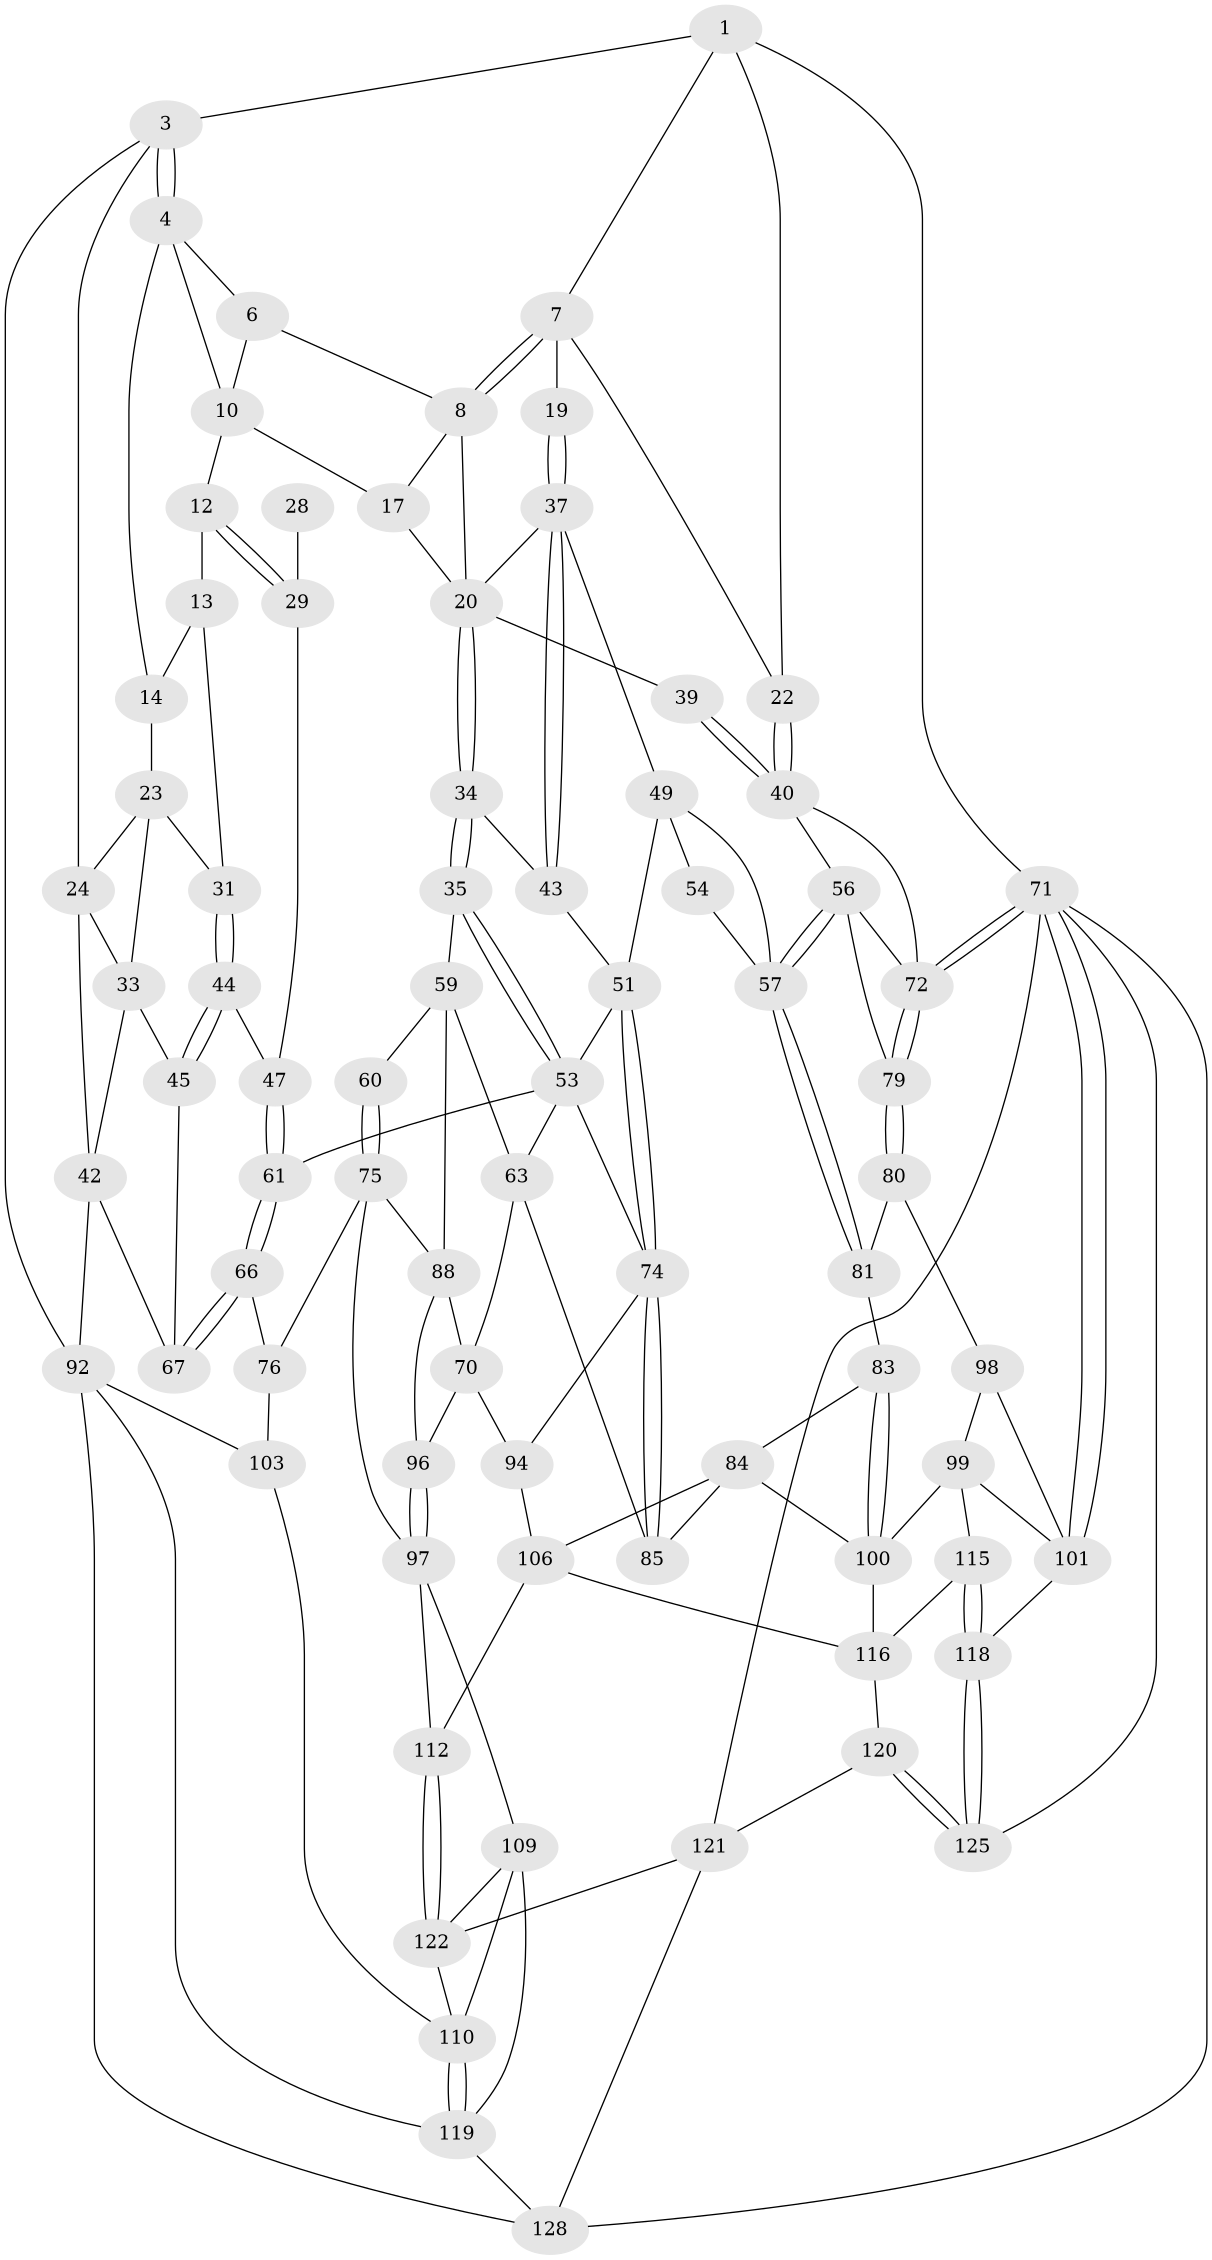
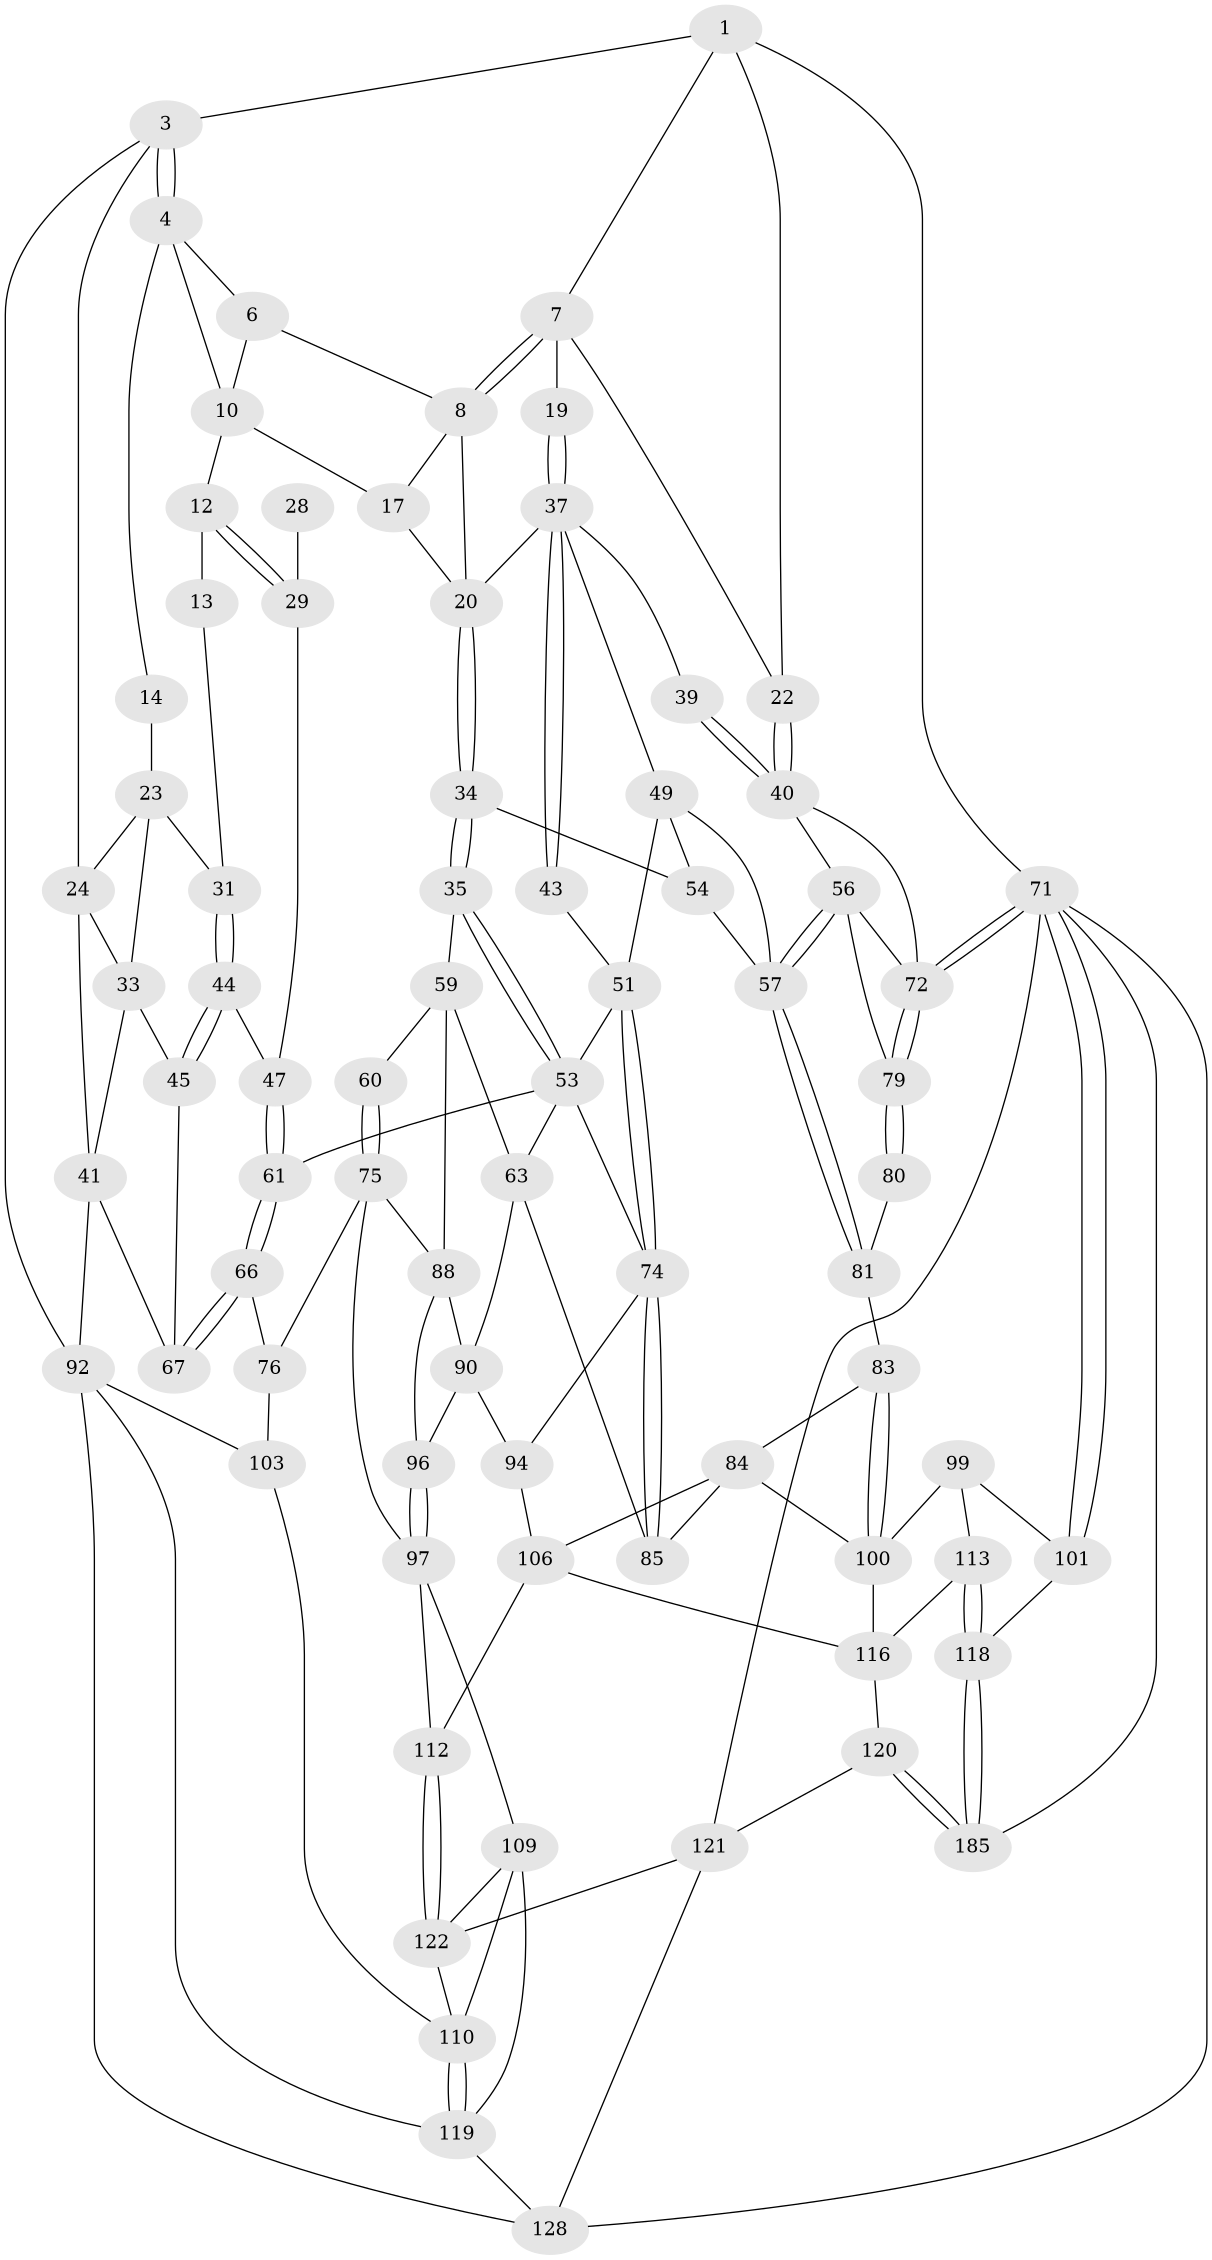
(177, 651) -> none
(577, 651) -> (642, 593)
(509, 843) -> (582, 843)
(90, 1178) -> (90, 1178)
(467, 1369) -> (467, 1369)
(988, 1369) -> none
(973, 1560) -> (973, 1560)
(973, 1848) -> (973, 1848)
